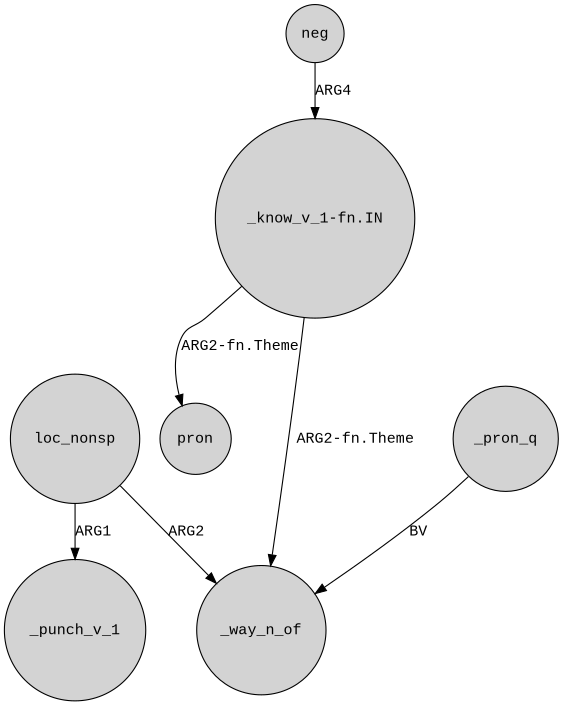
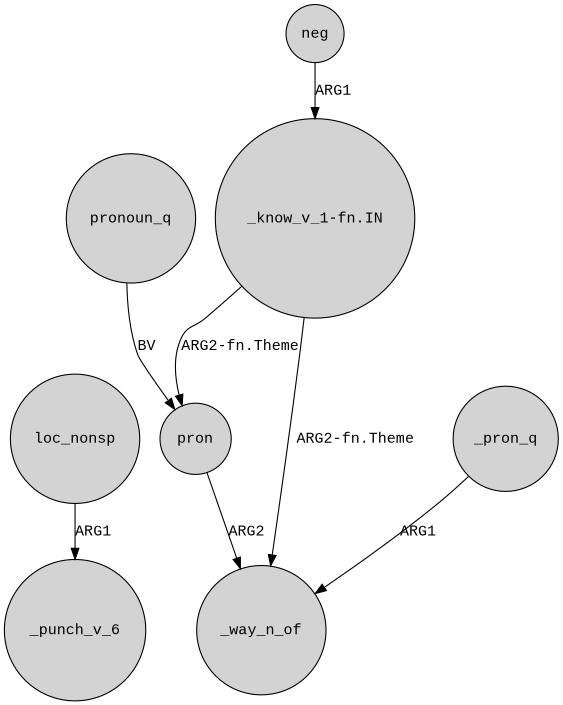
(334, 91) -> (334, 91)
none -> (131, 218)
(164, 531) -> (222, 515)
(419, 532) -> (419, 532)
(75, 630) -> (75, 630)
